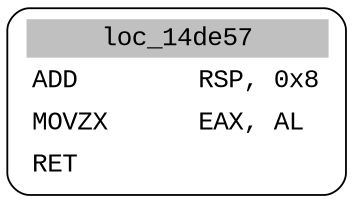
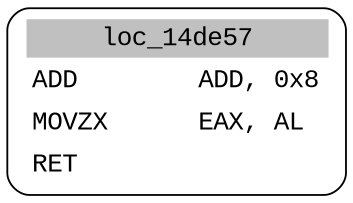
(176, 80) -> (176, 80)
